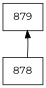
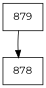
(28, 48) -> (18, 40)
